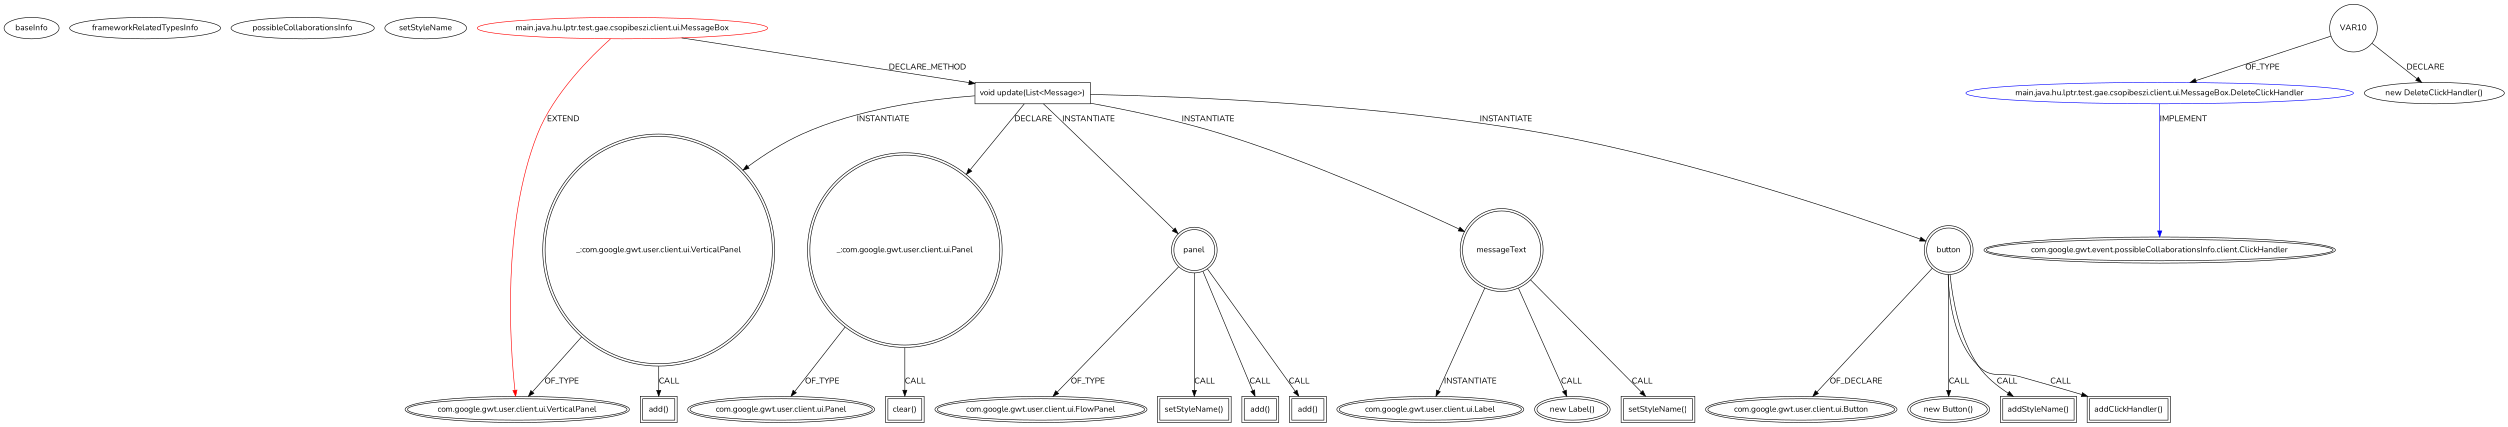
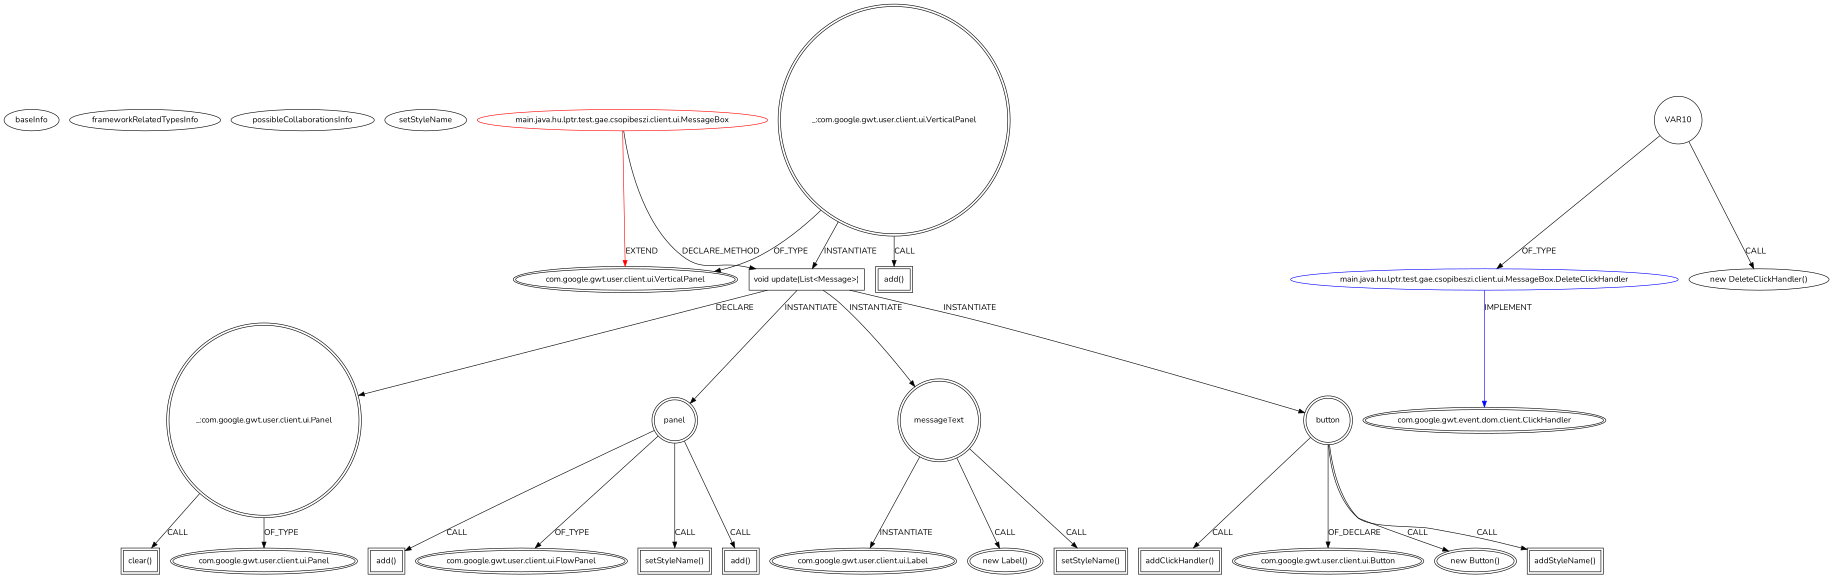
(2425, 67) -> (1756, 251)
(856, 115) -> (827, 243)
(2160, 250) -> (1484, 420)
